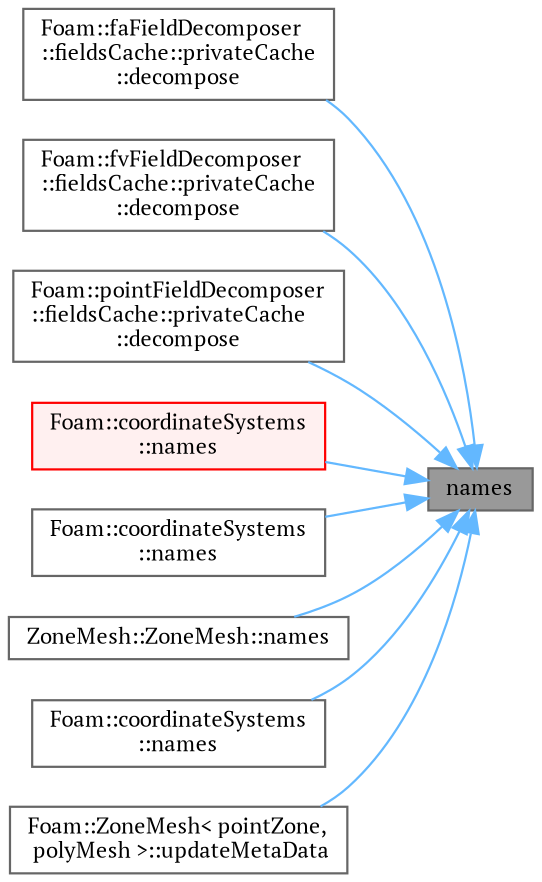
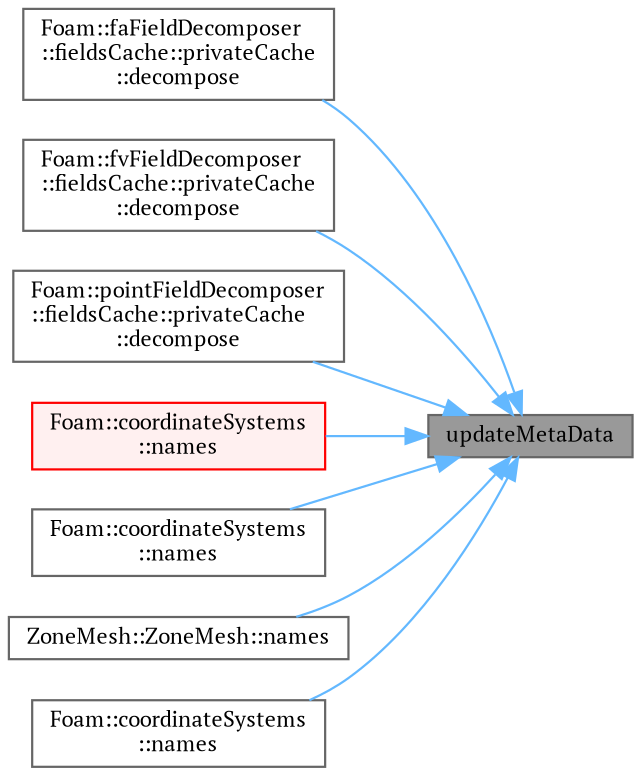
(481, 489) -> (530, 436)
(179, 840) -> none
